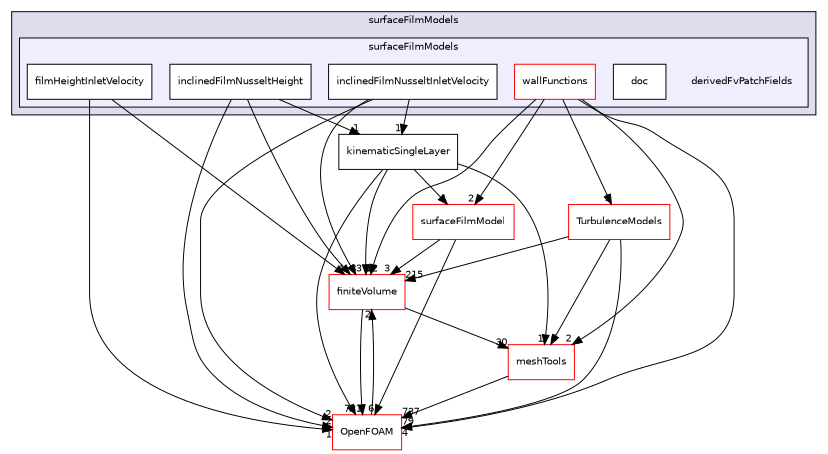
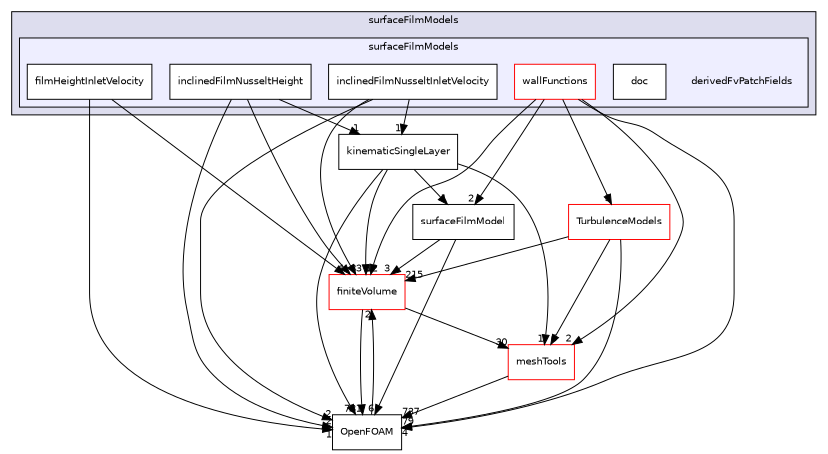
(463, 222) -> (463, 222)
(367, 432) -> (367, 432)
